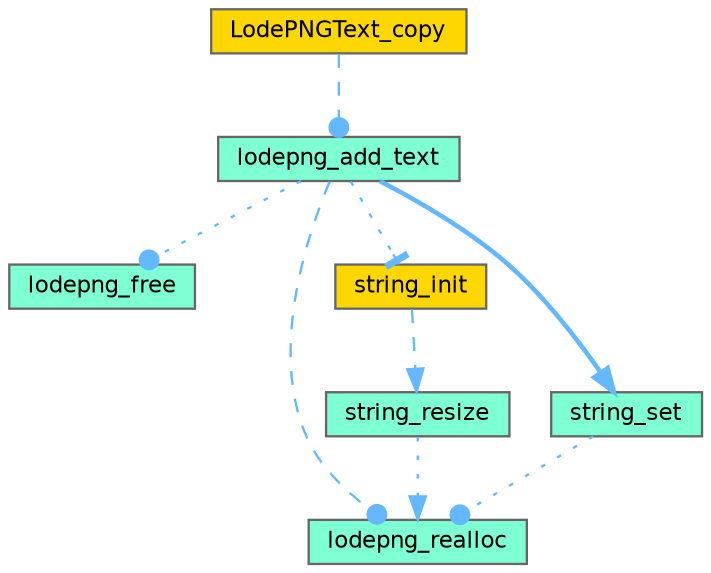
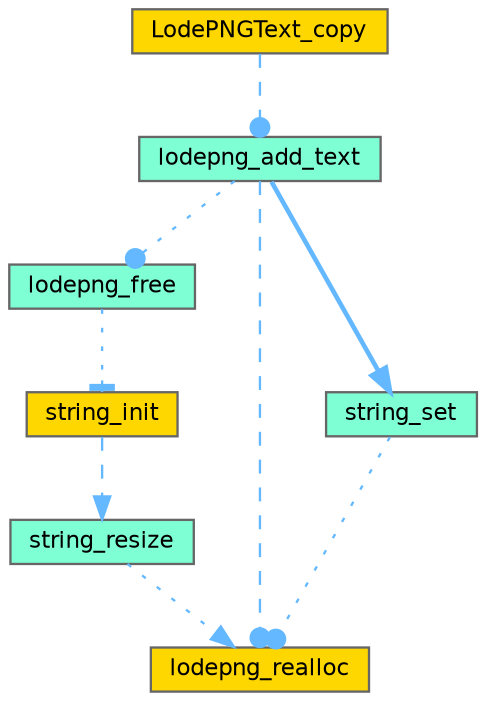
(372, 218) -> (102, 345)
(418, 542) -> (260, 670)
